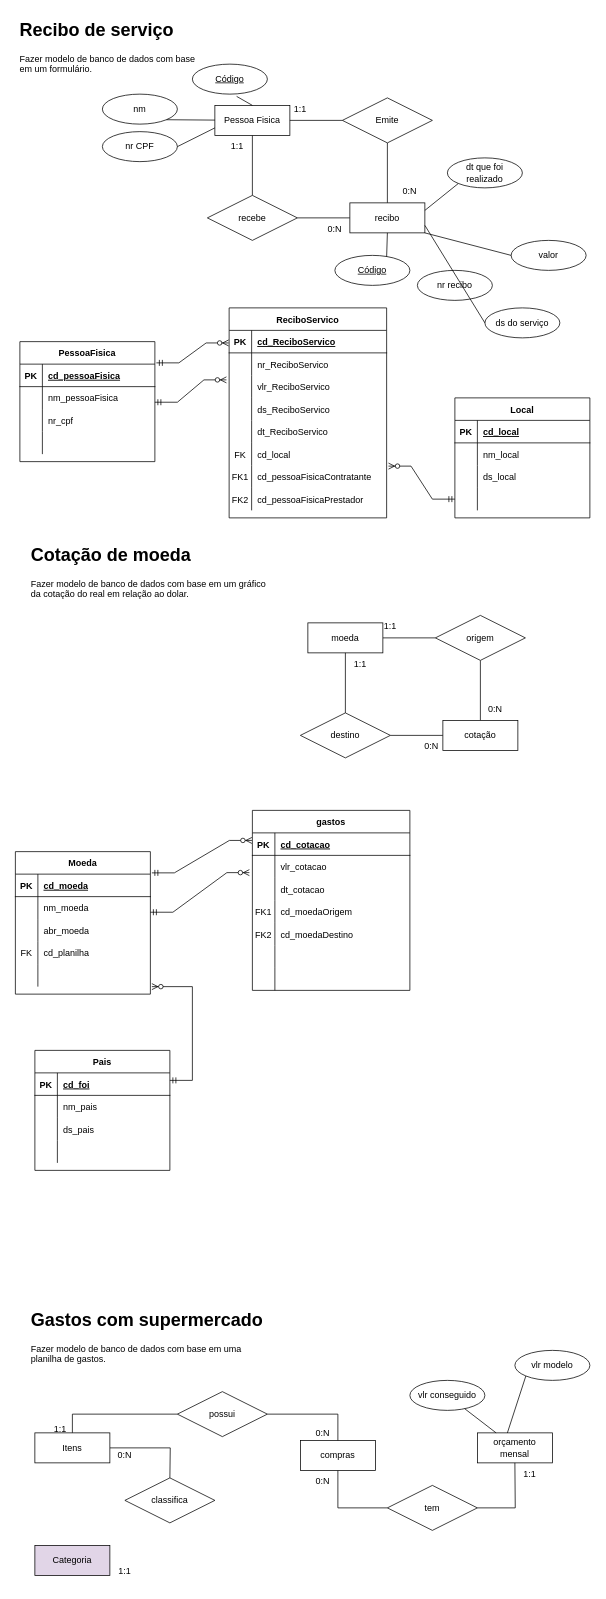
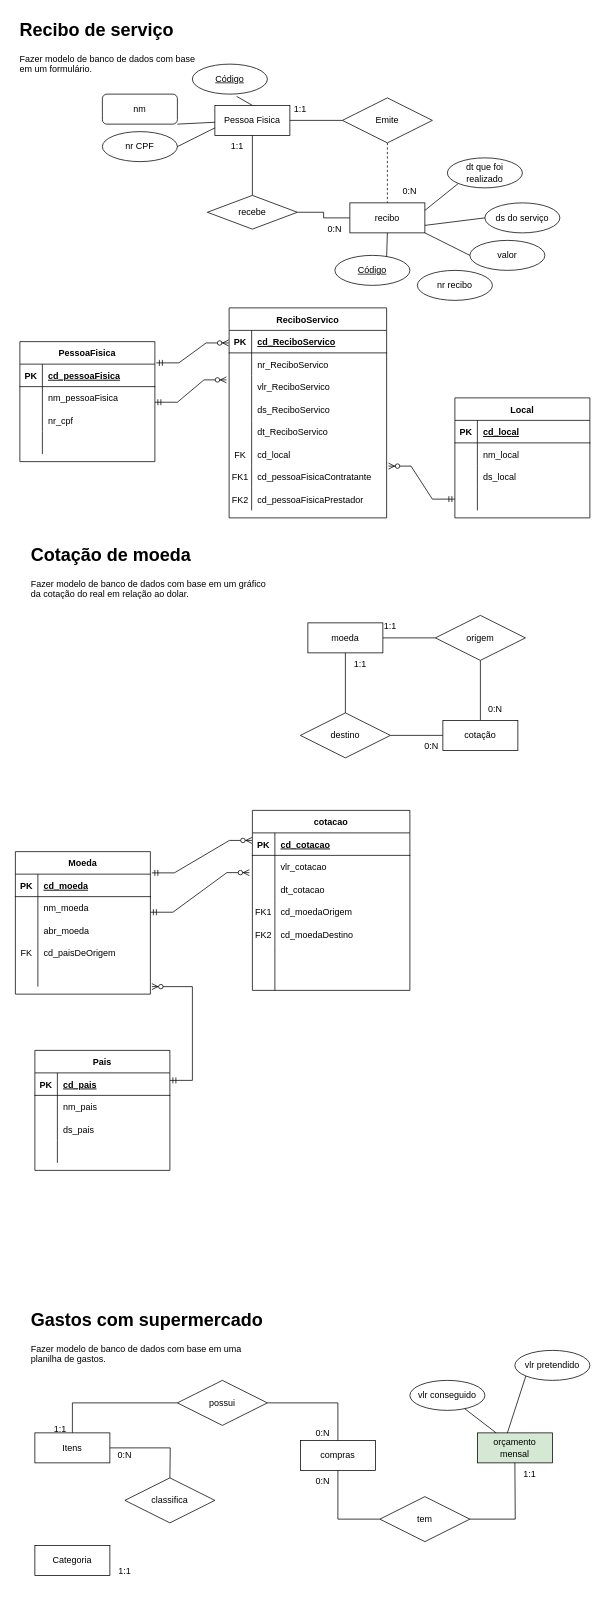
(140, 109) -> (140, 109)
(387, 172) -> (387, 172)
(252, 218) -> (252, 212)
(549, 255) -> (507, 255)
(522, 323) -> (522, 218)
(331, 822) -> (331, 822)
(68, 953) -> (79, 953)
(77, 1085) -> (79, 1085)
(552, 1365) -> (552, 1365)
(222, 1414) -> (222, 1403)
(515, 1448) -> (515, 1448)
(432, 1508) -> (425, 1519)
(72, 1560) -> (72, 1560)
